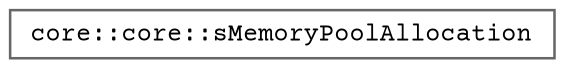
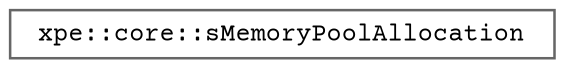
(282, 34) -> (282, 34)
